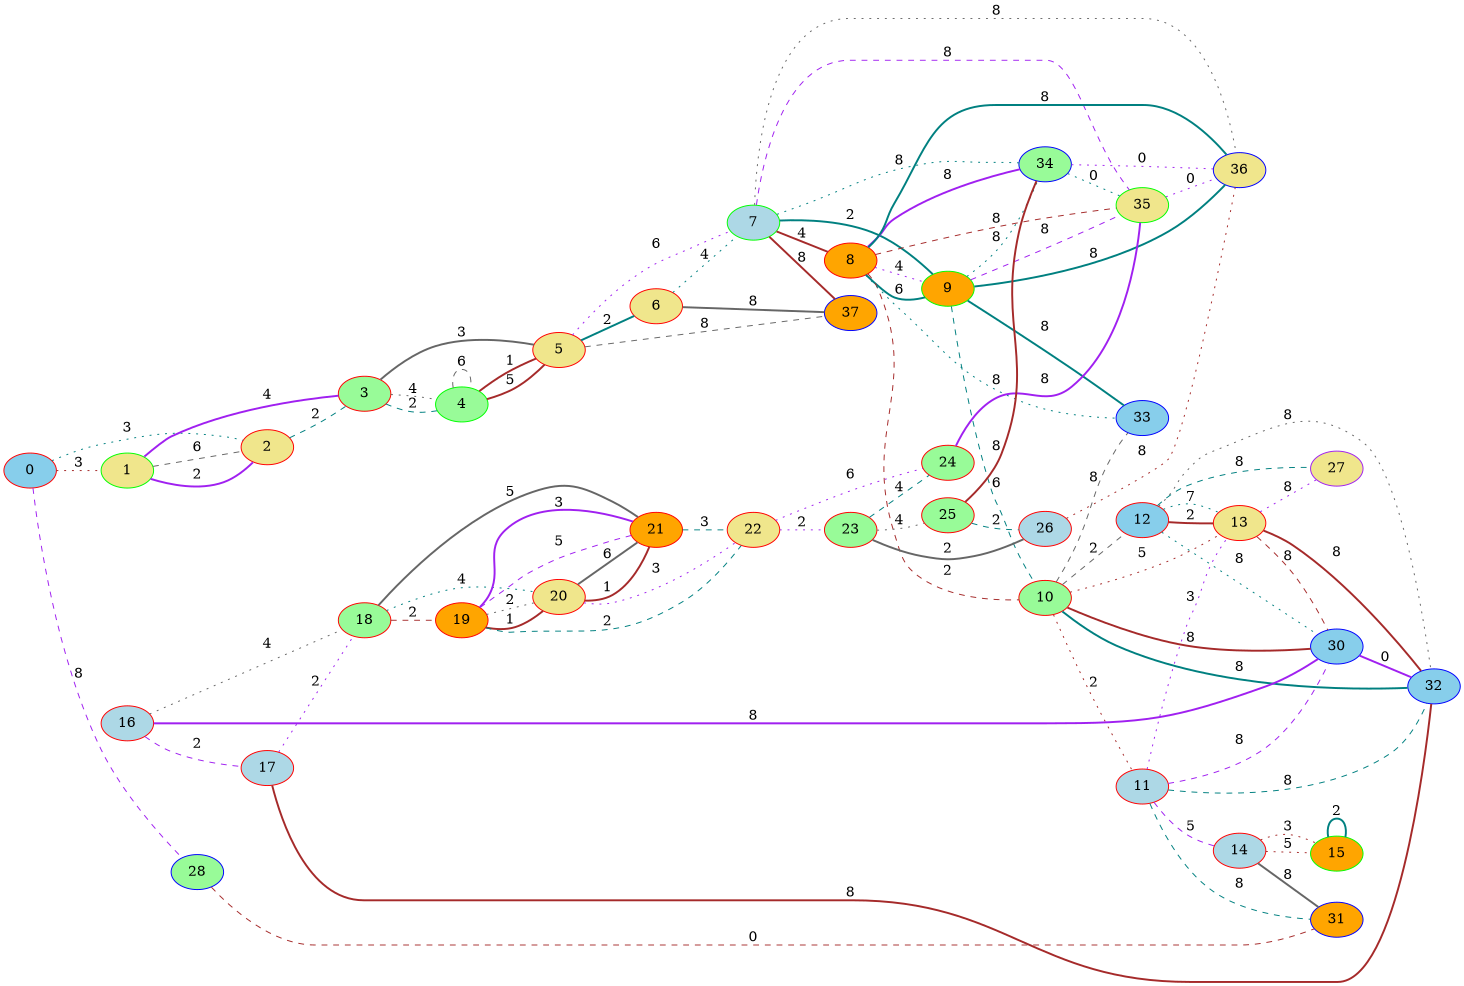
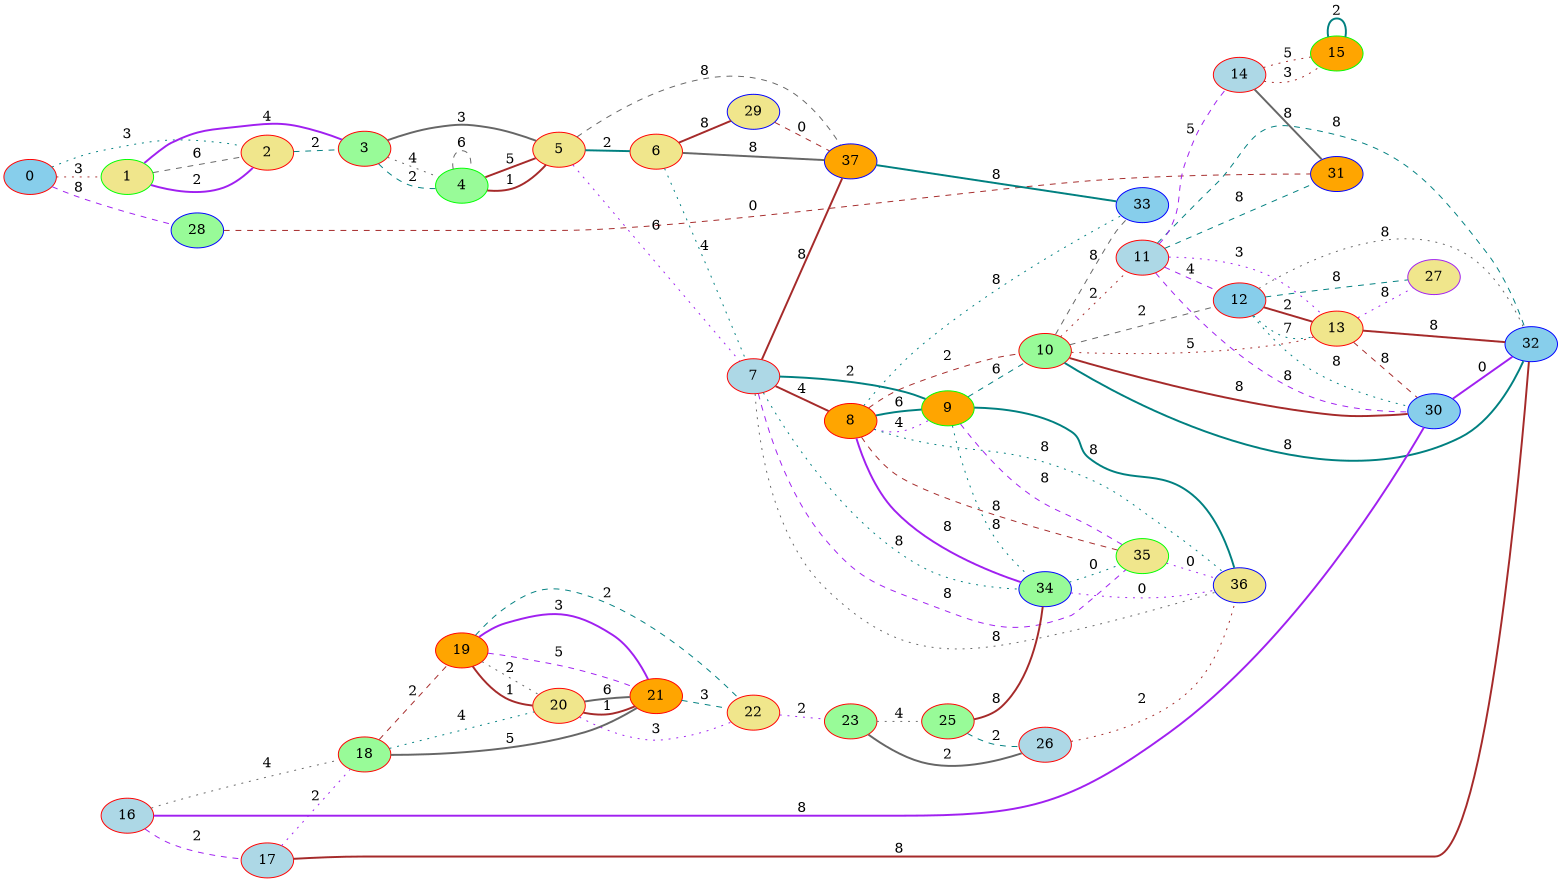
(1018, 105) -> (1062, 468)
none -> (753, 112)
(753, 223) -> (753, 376)
none -> (1191, 279)
(1047, 352) -> (996, 183)
(1142, 452) -> (1142, 700)
(948, 463) -> none
